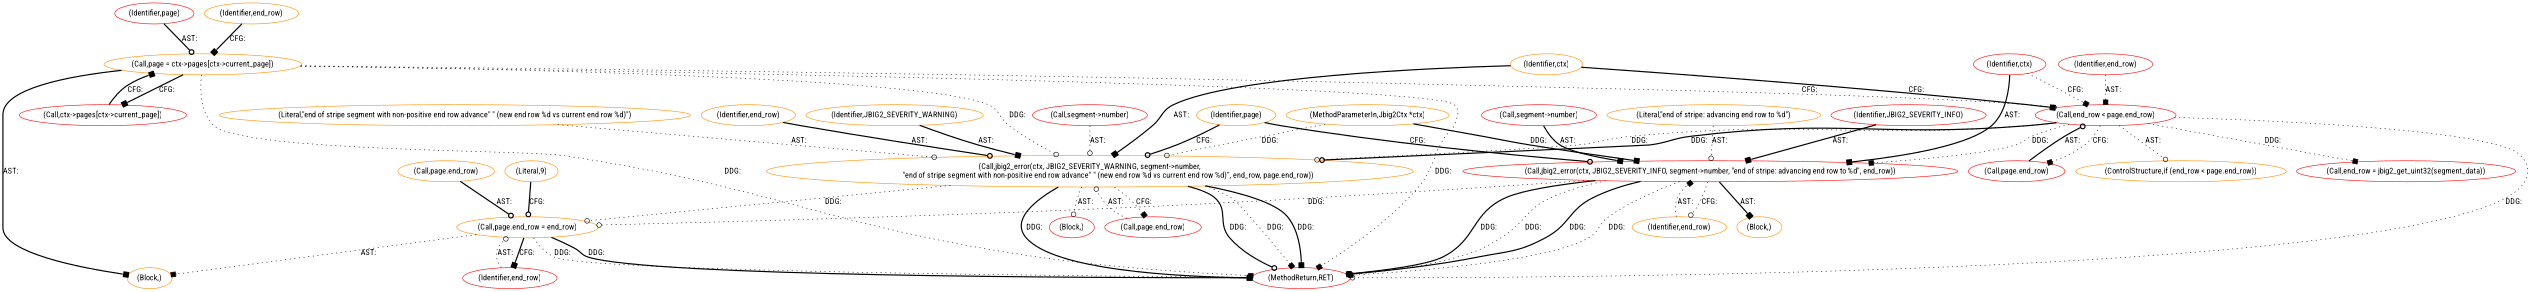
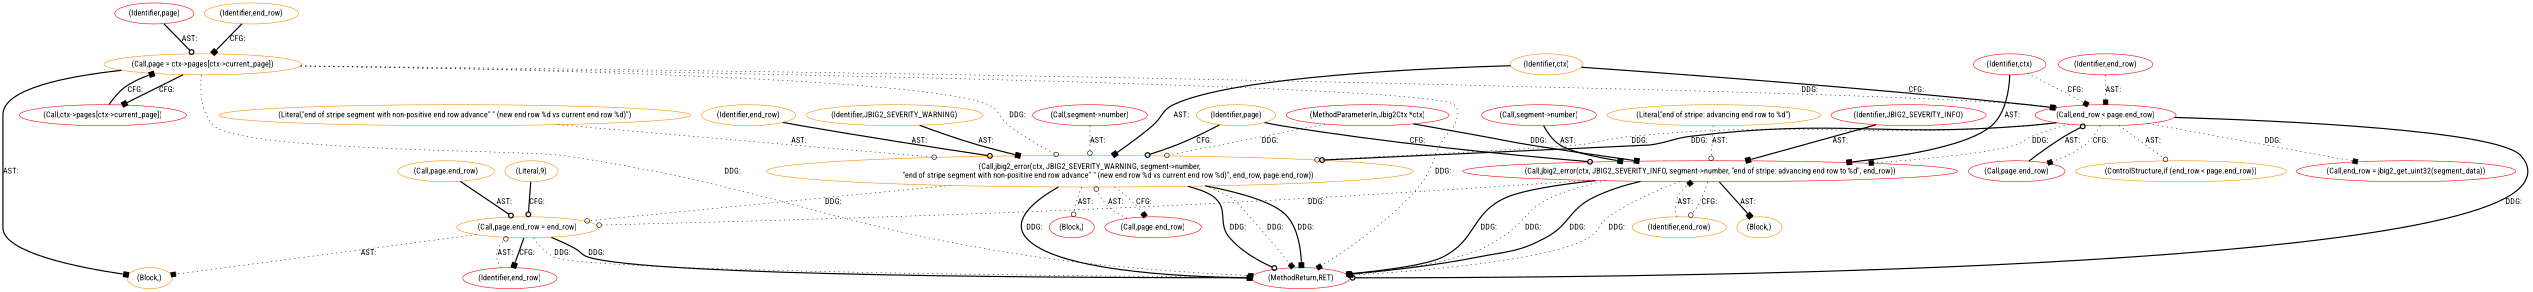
(1811, 90) -> (1811, 90)
(1368, 115) -> (1368, 115)
(2135, 256) -> (2135, 256)
